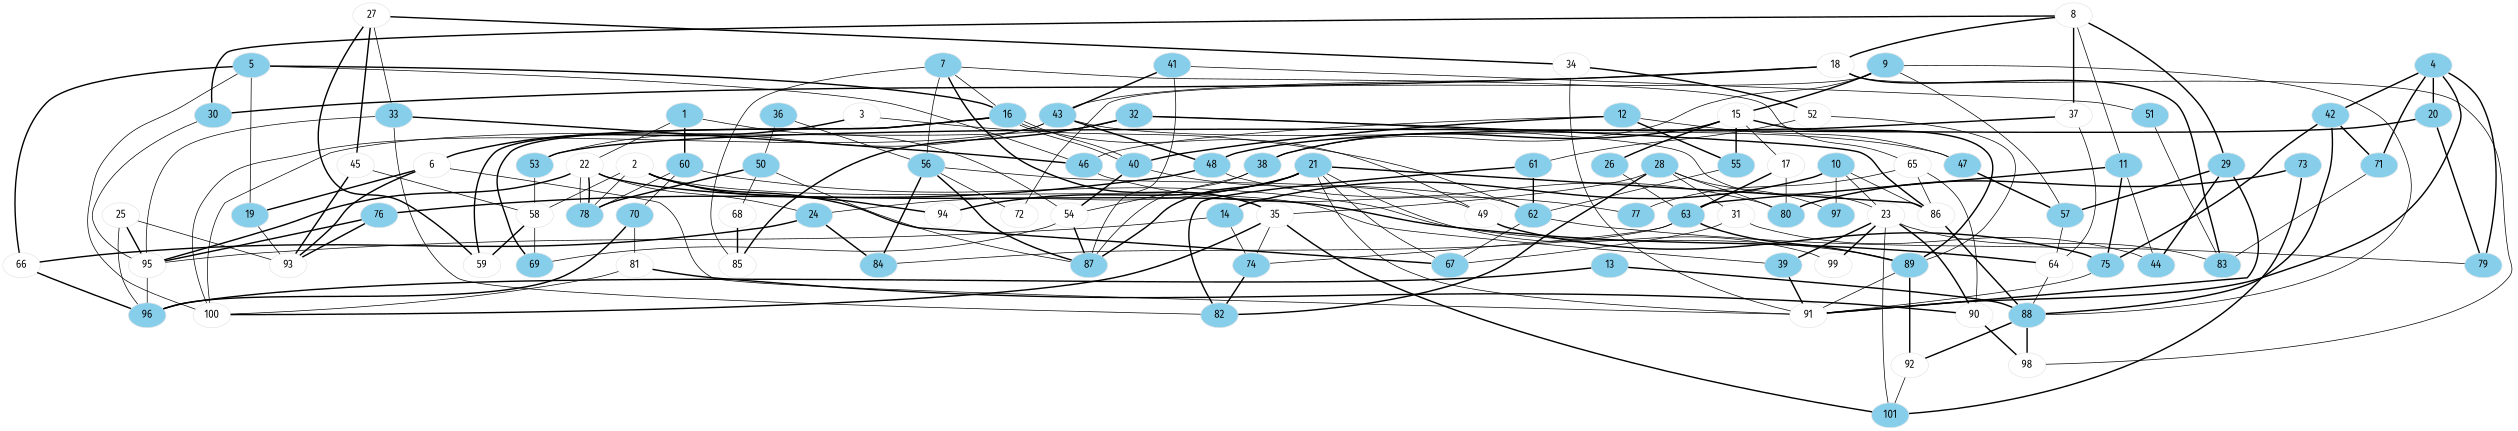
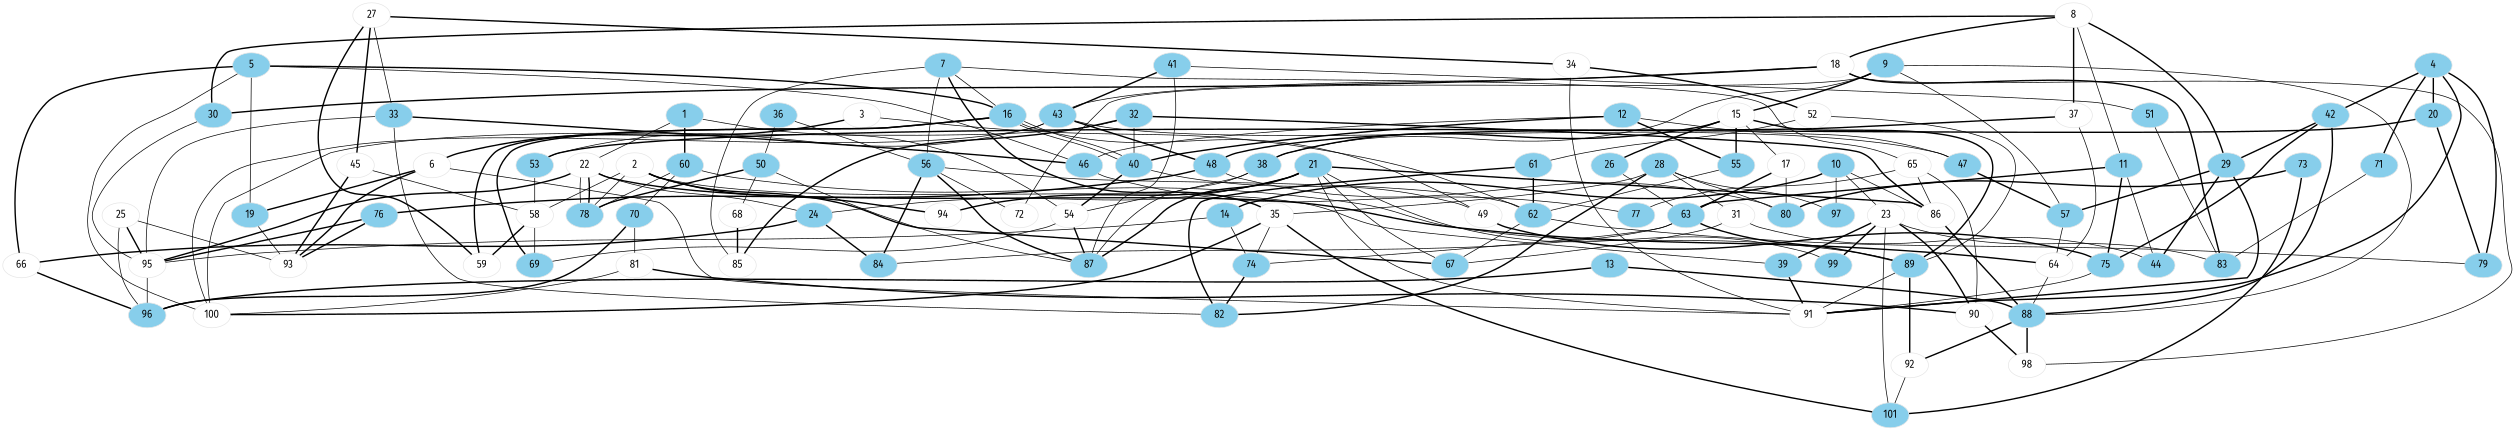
(2355, 140) -> (2278, 140)
(1666, 149) -> (1134, 140)
(1833, 265) -> (1833, 265)
